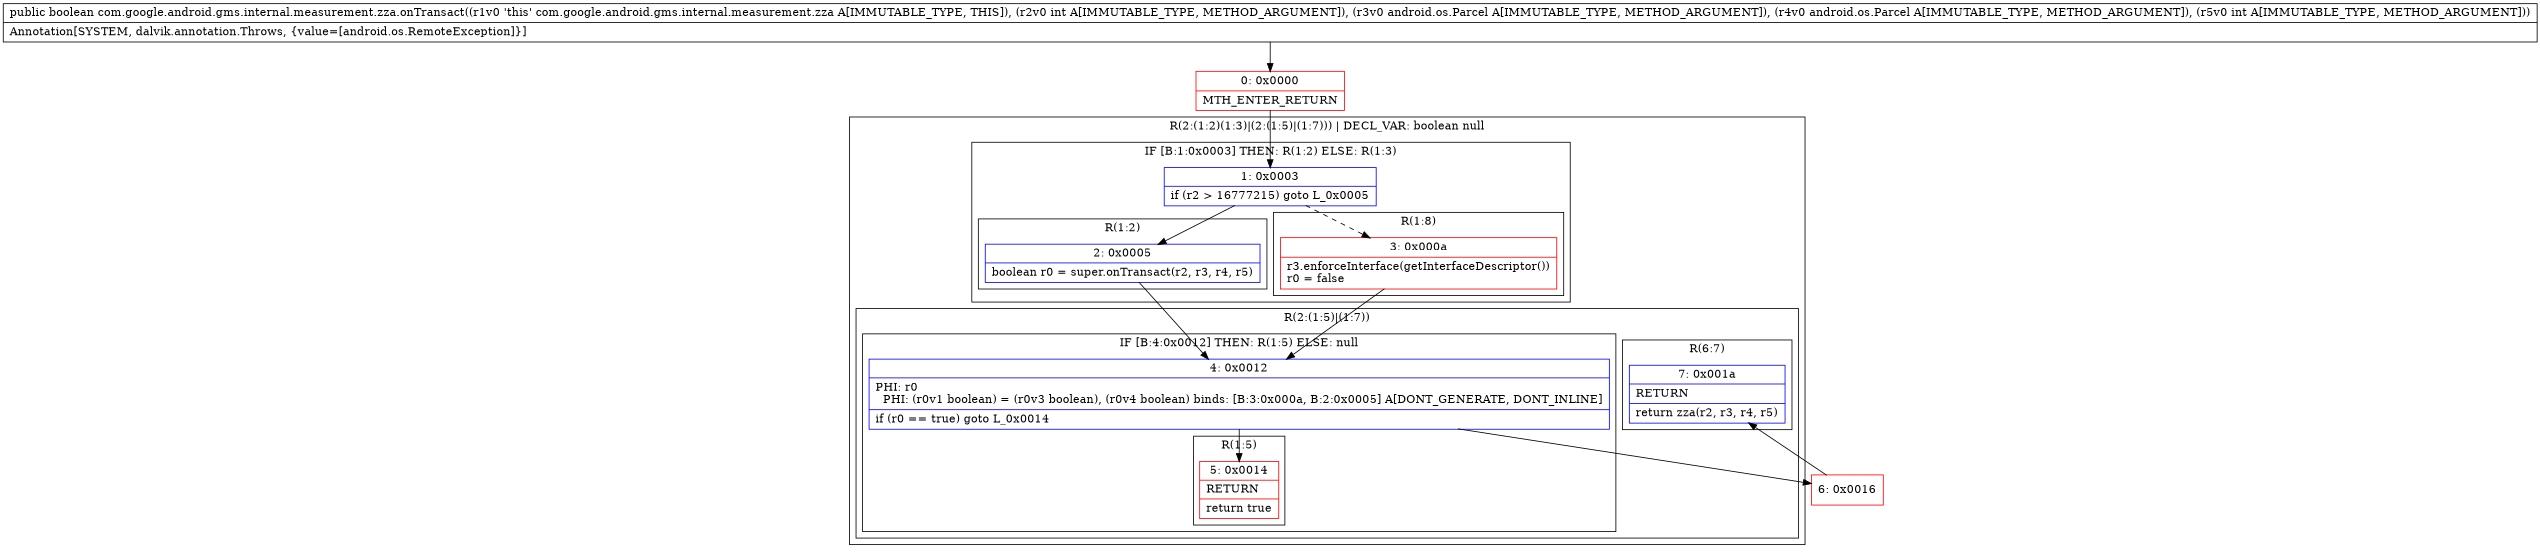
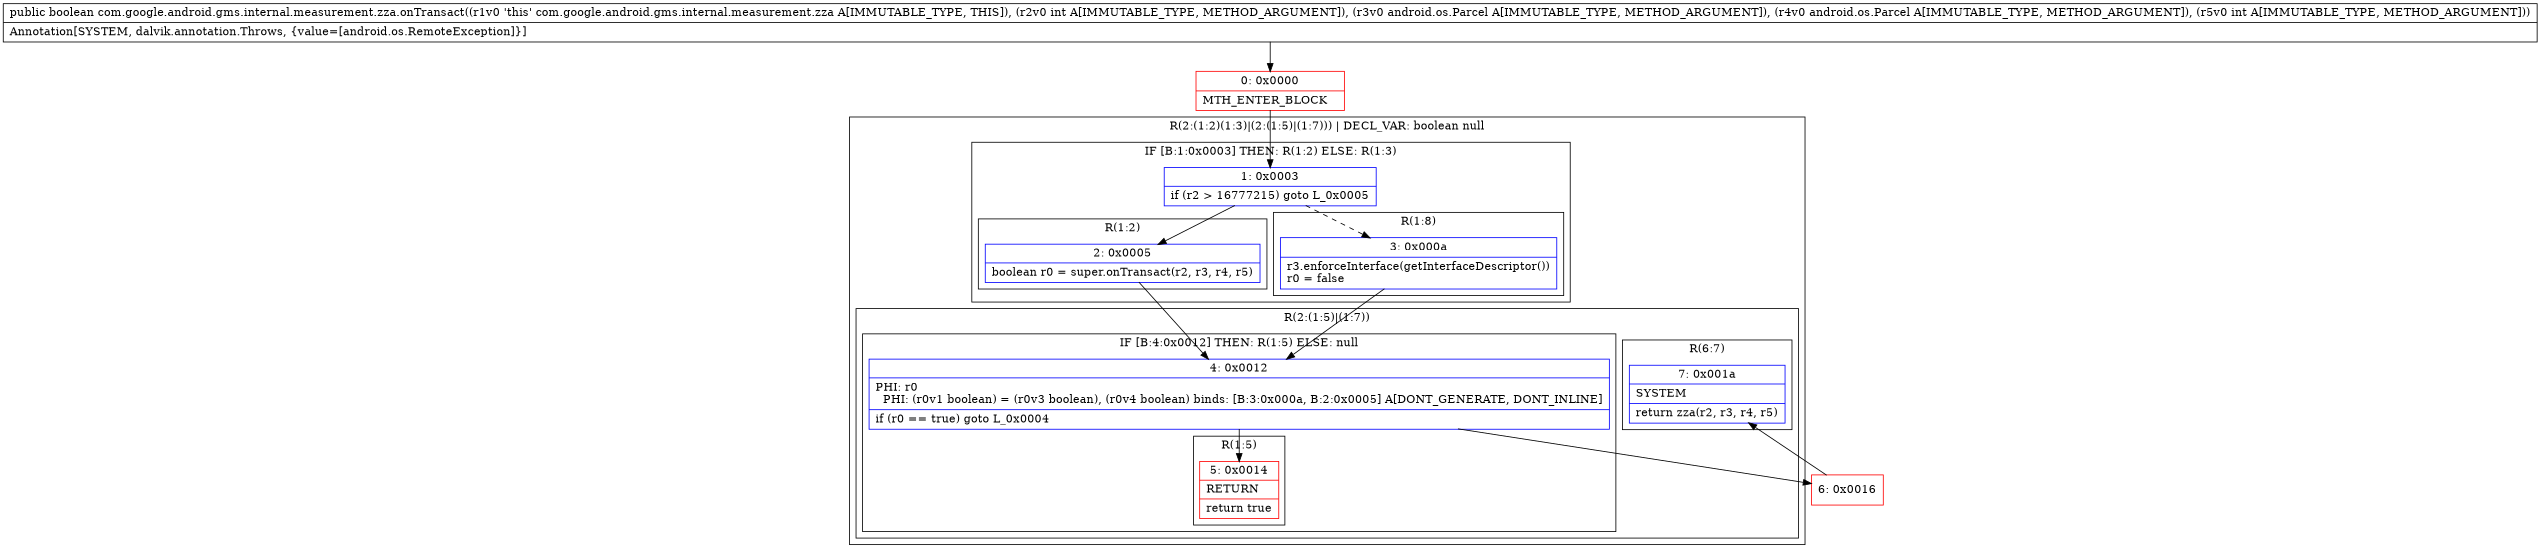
(1270, 100) -> (1265, 100)
(1419, 263) -> (1419, 263)
(1662, 393) -> (1662, 393)
(963, 419) -> (963, 419)
